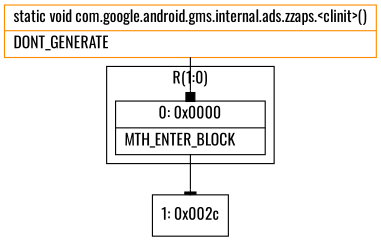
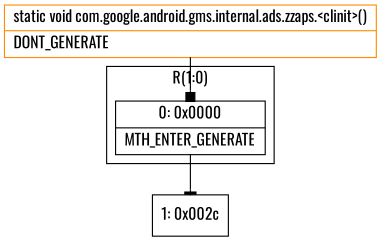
(180, 141) -> (190, 141)
